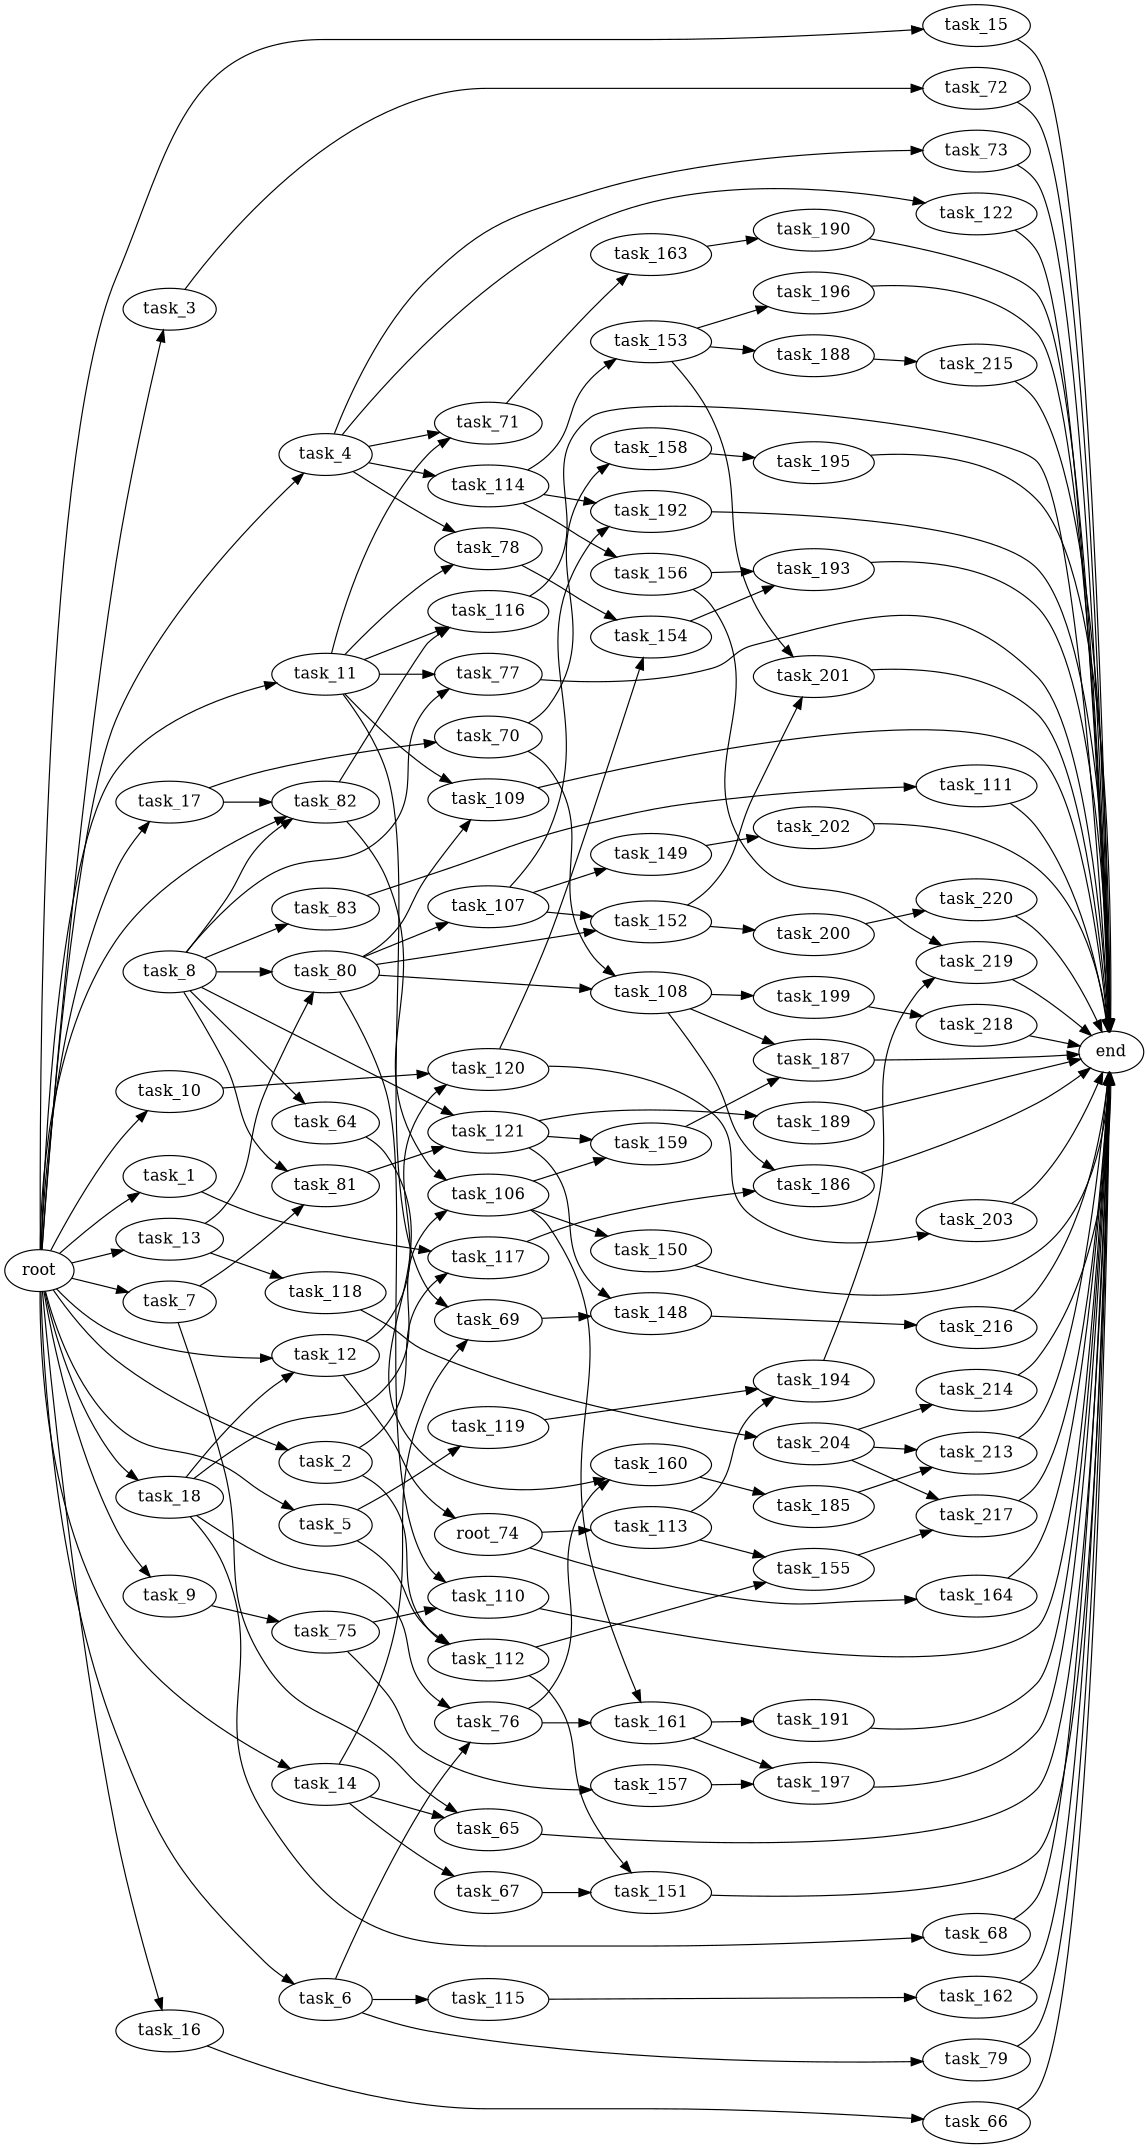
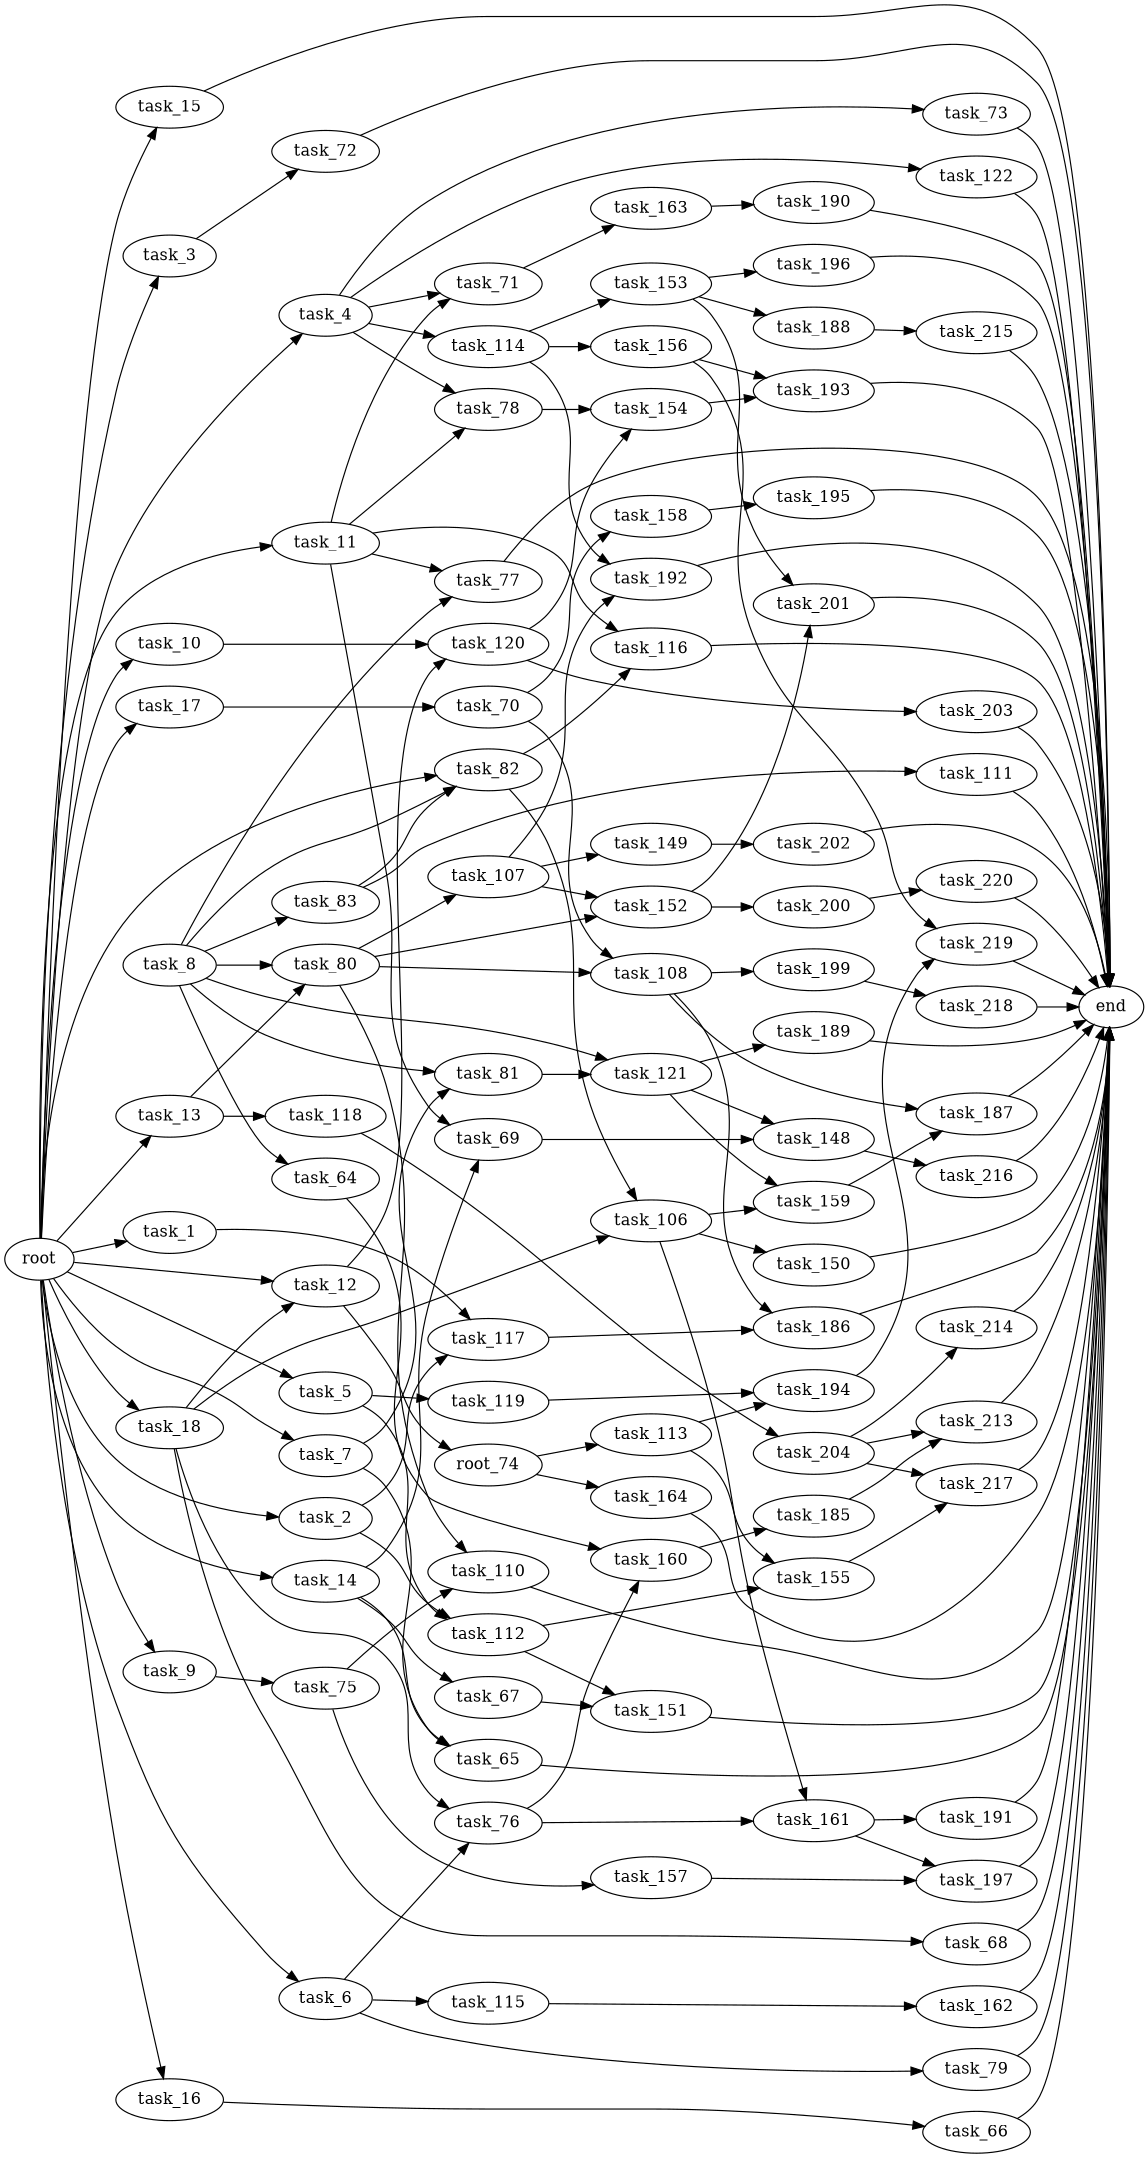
(488, 800) -> none
(242, 802) -> (406, 838)
